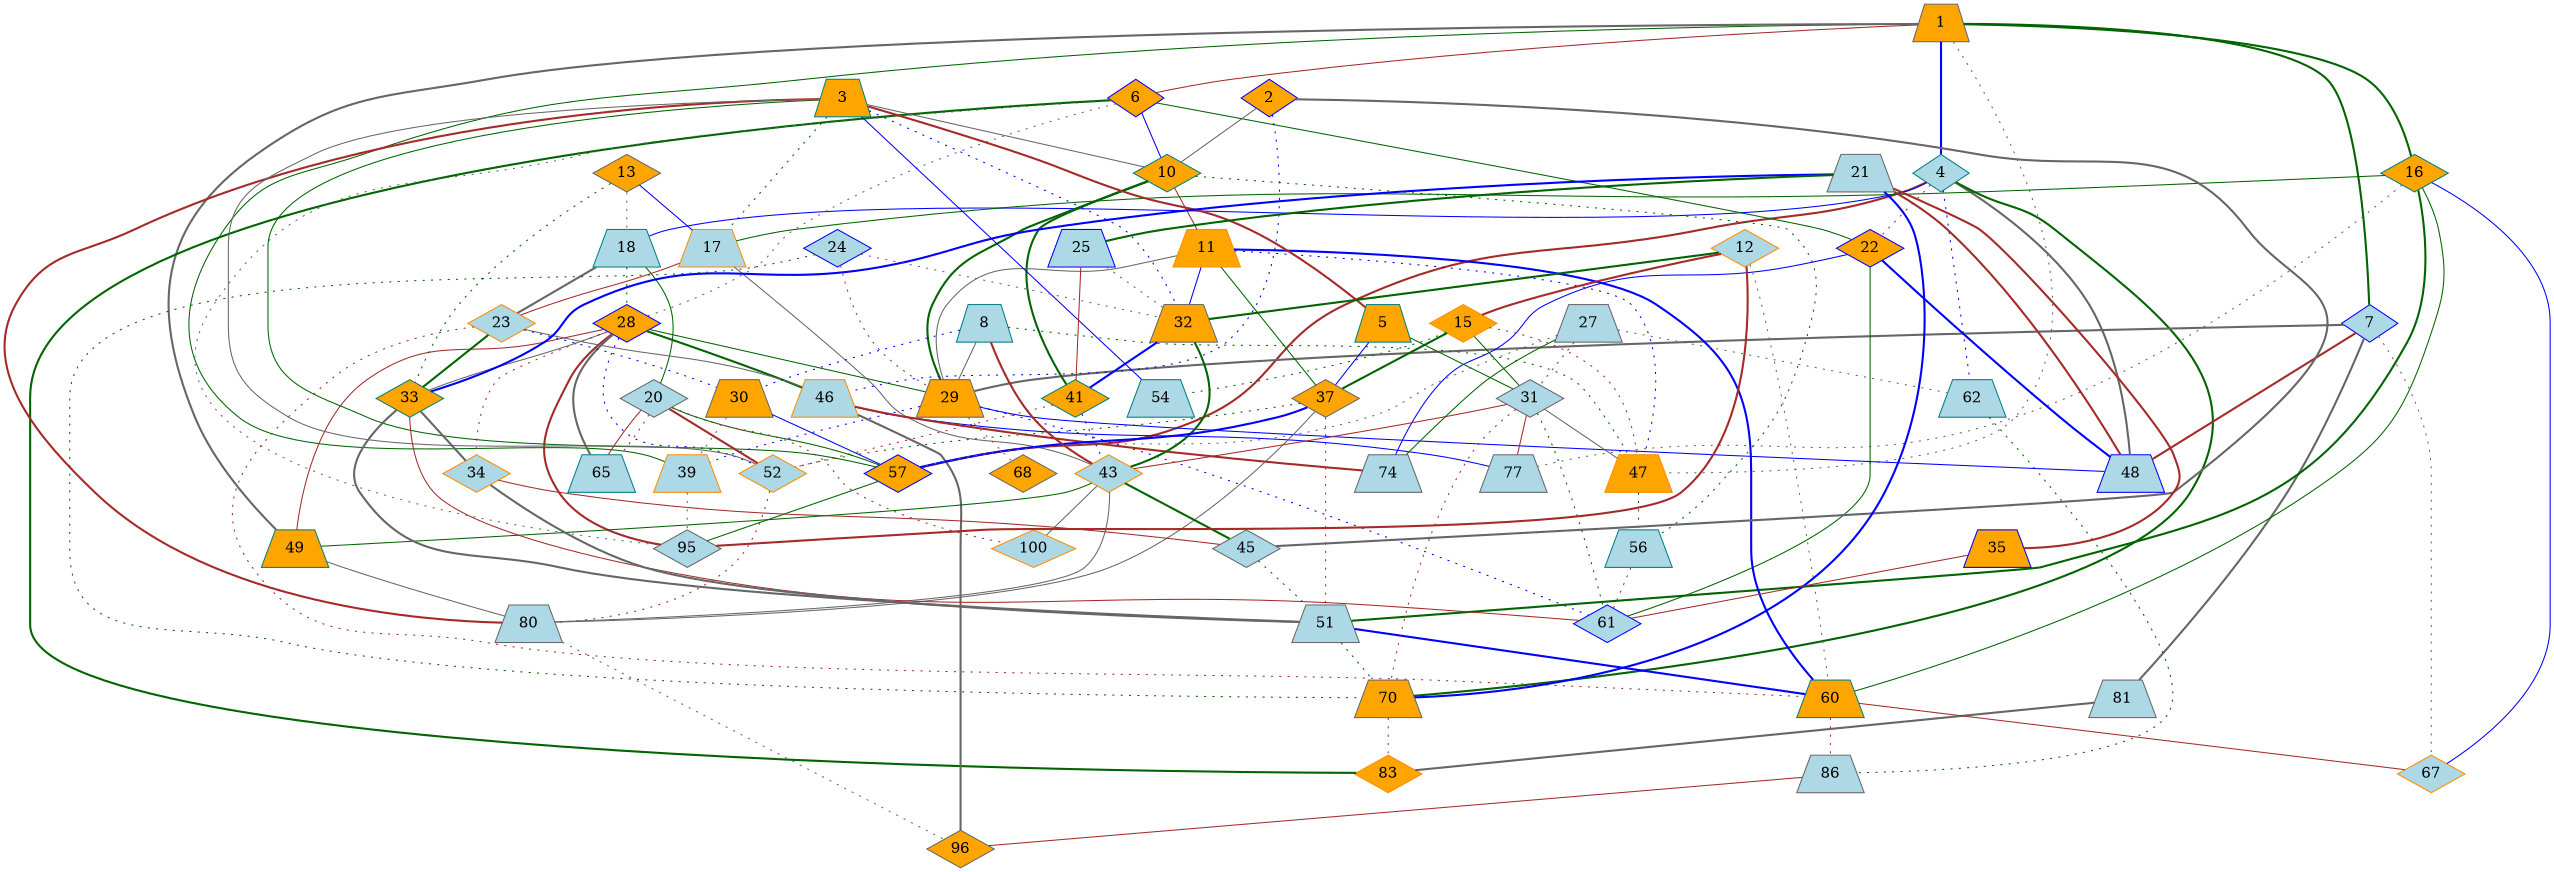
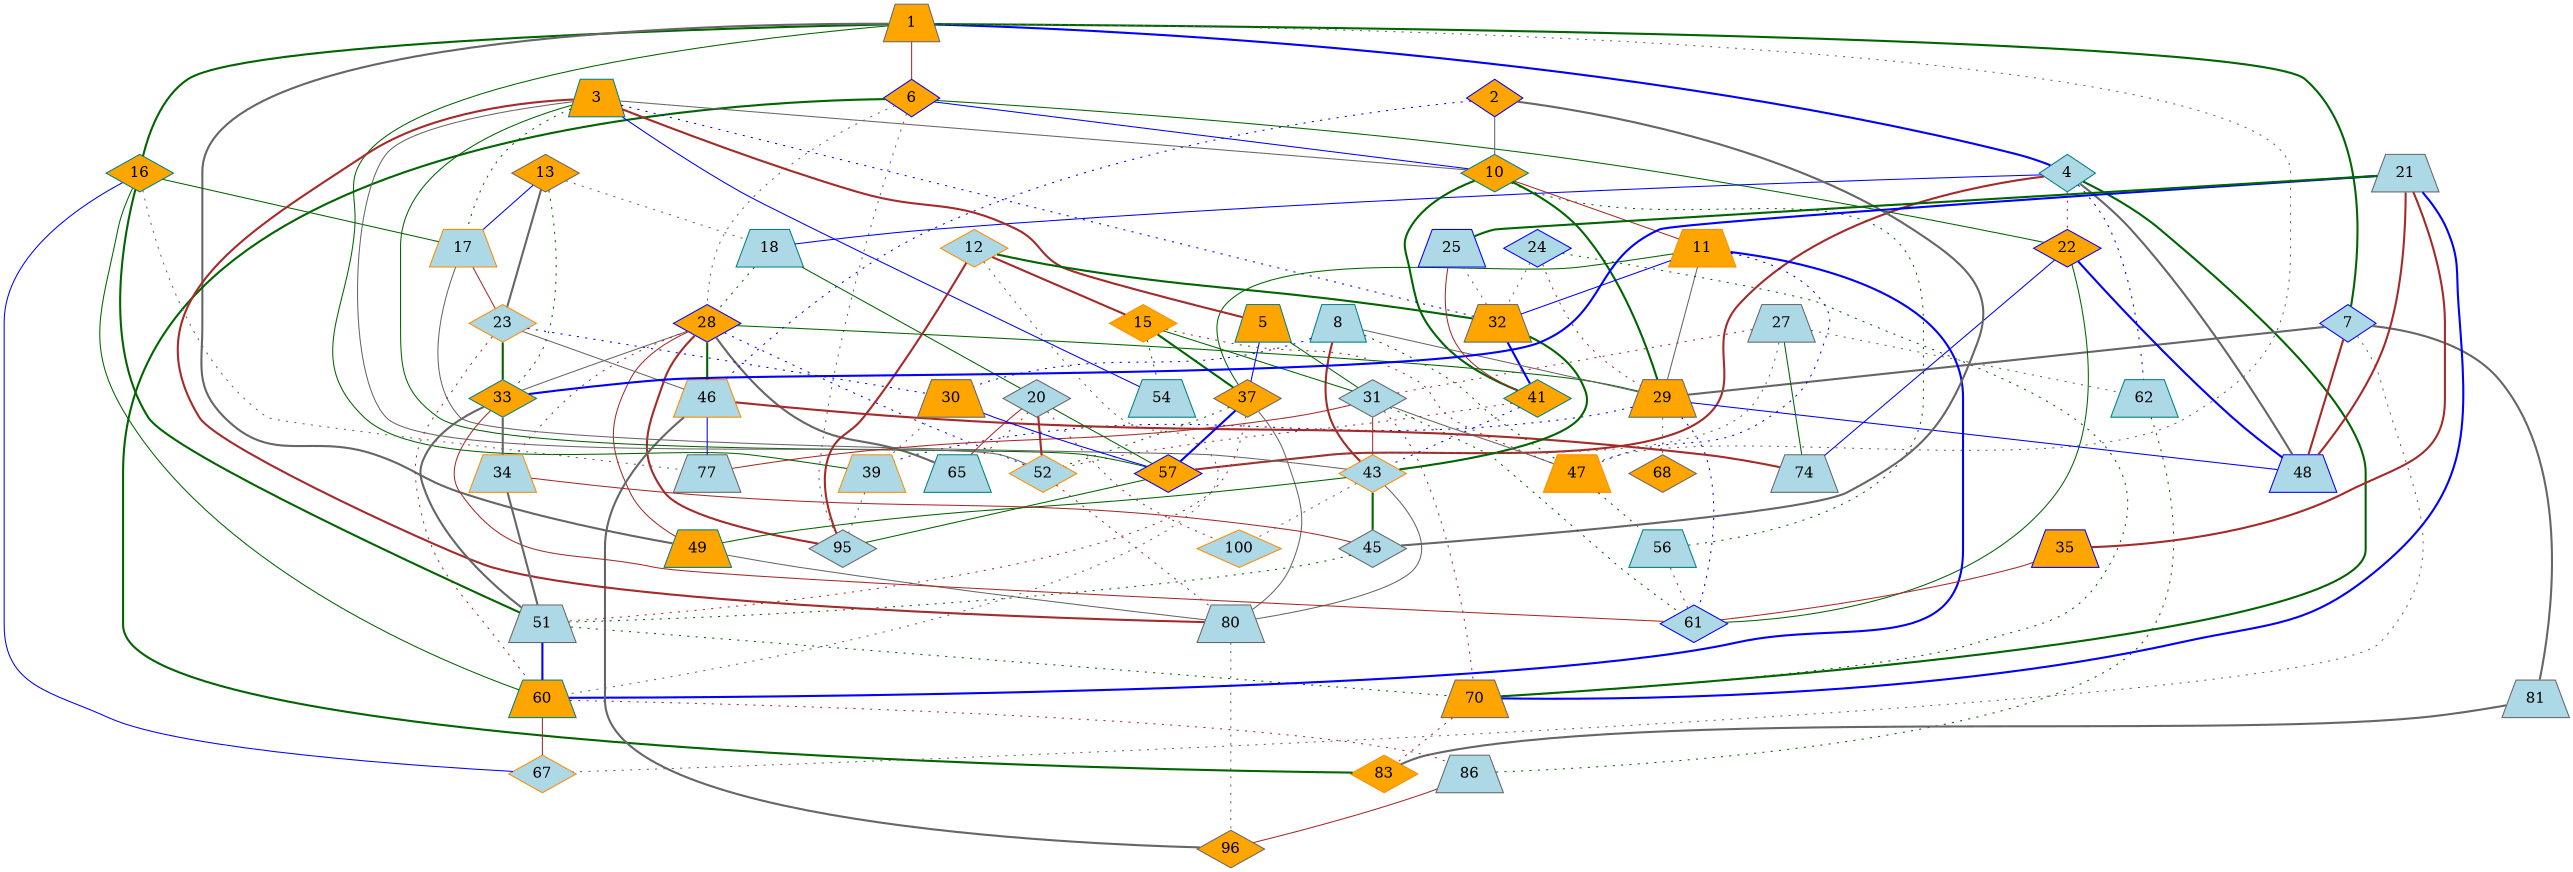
(557, 290) -> (524, 248)
(477, 474) -> (503, 474)
(1072, 511) -> (1309, 509)
